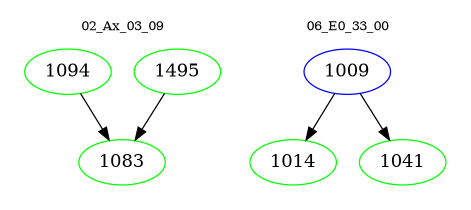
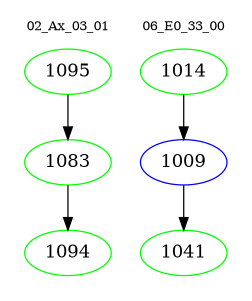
(123, 27) -> (68, 27)
(177, 72) -> (68, 72)
(91, 111) -> (68, 201)
(324, 111) -> (184, 111)
